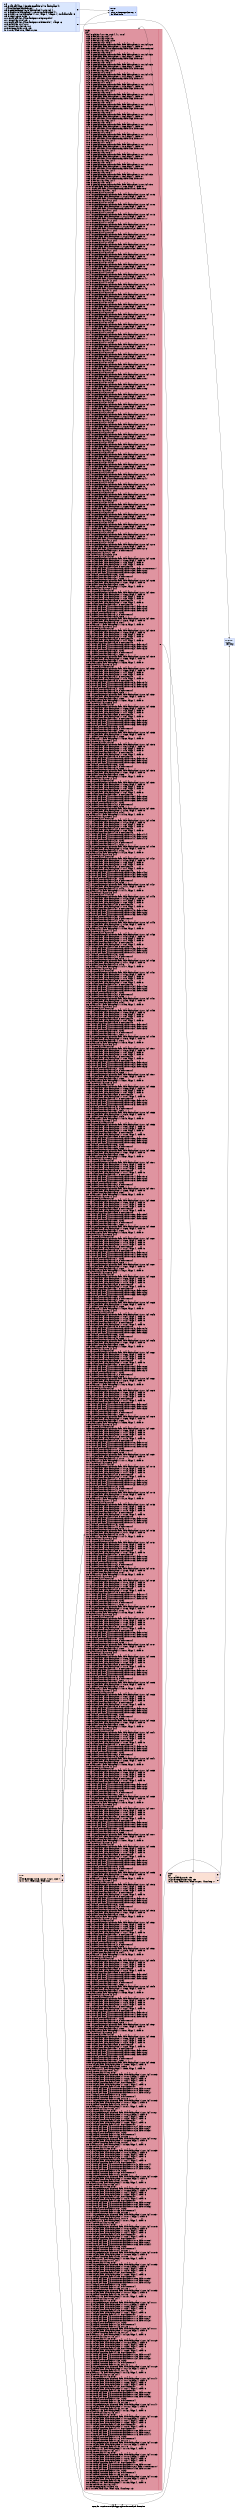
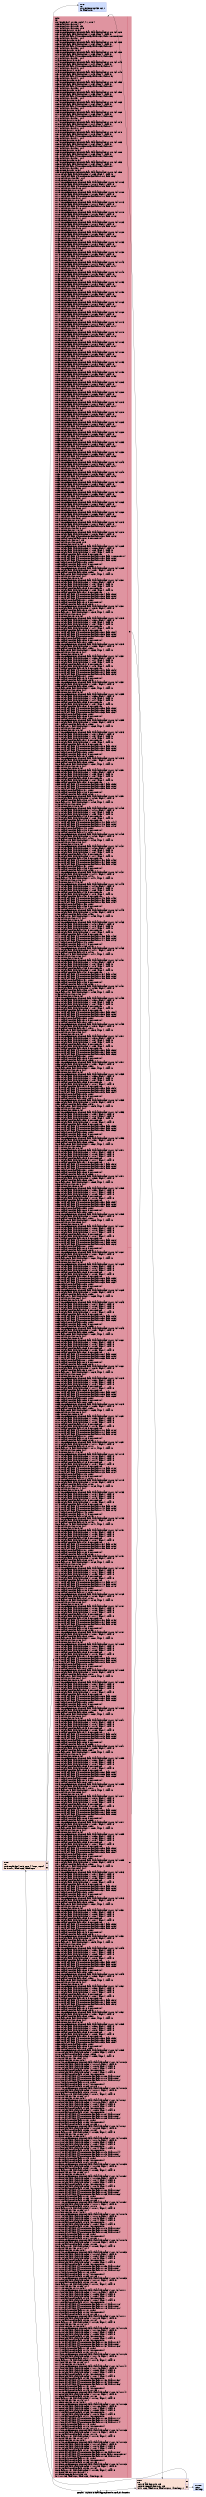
(41, 17) -> none
